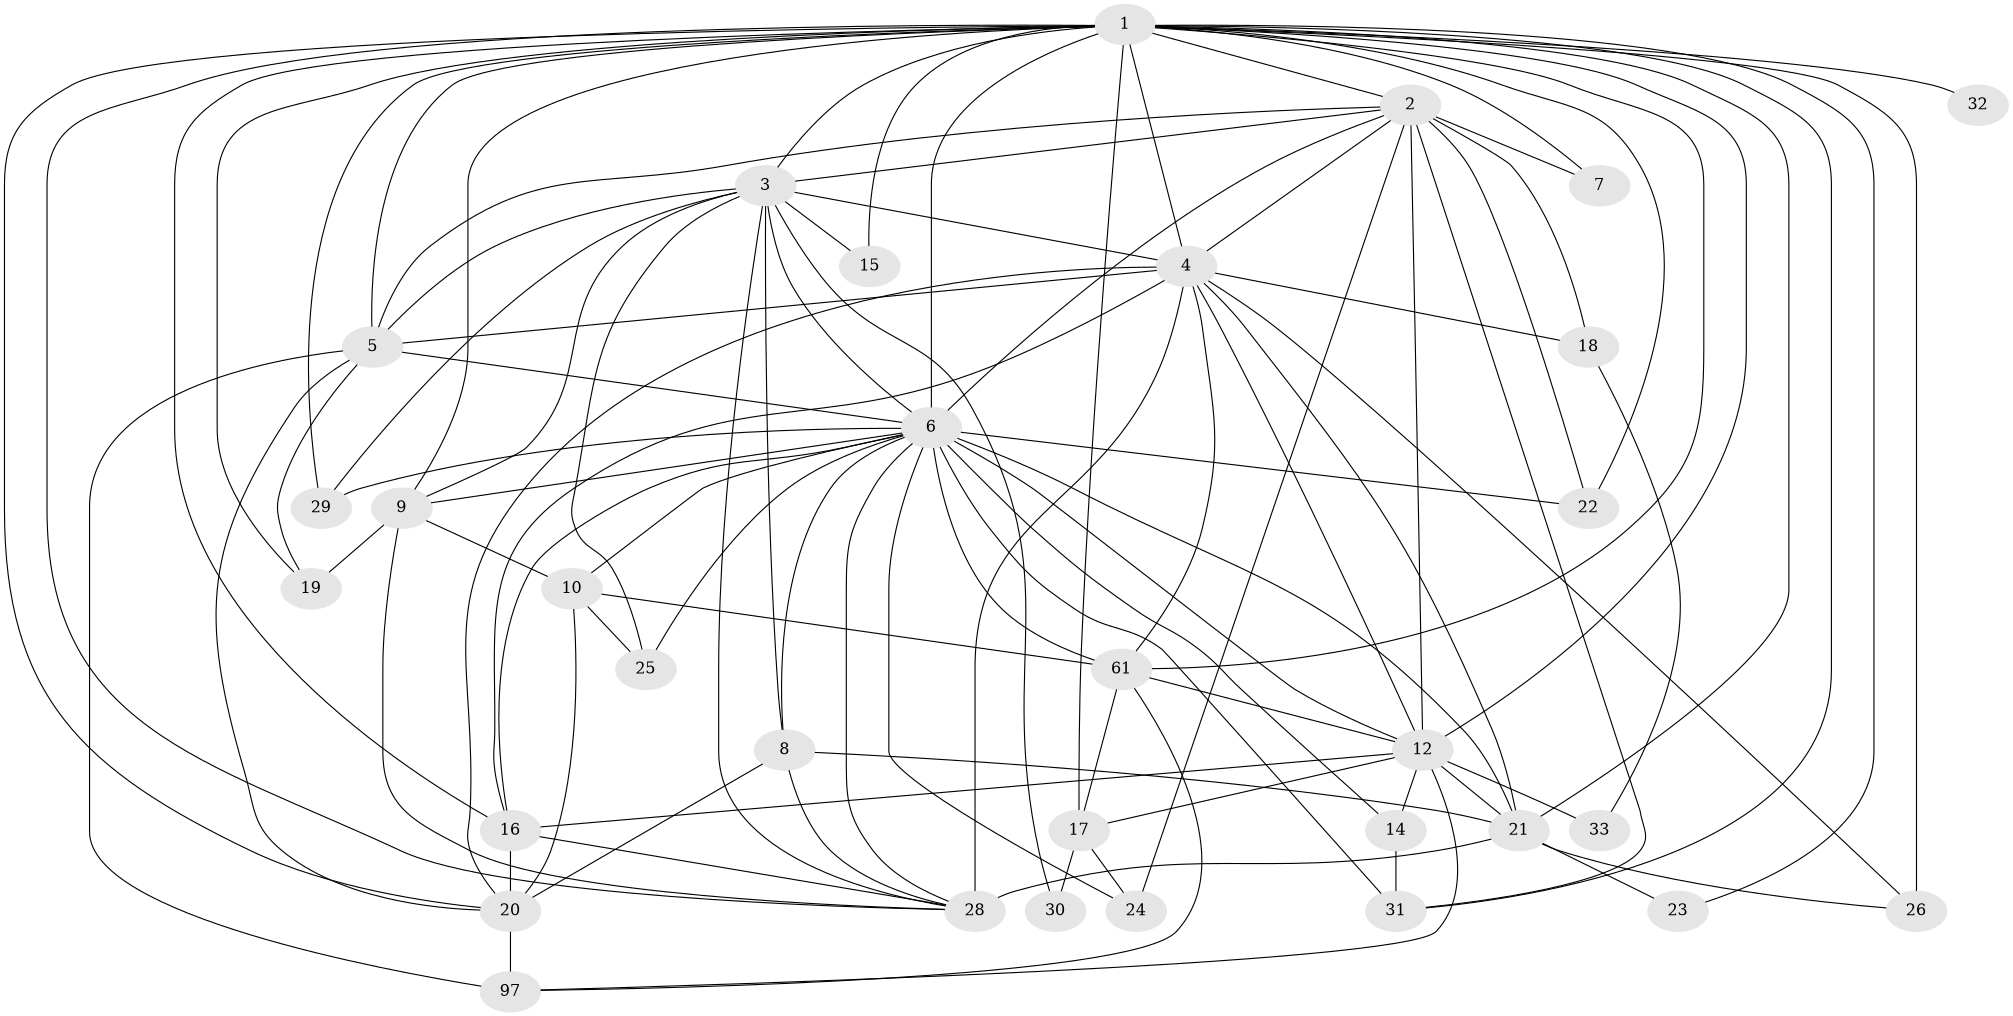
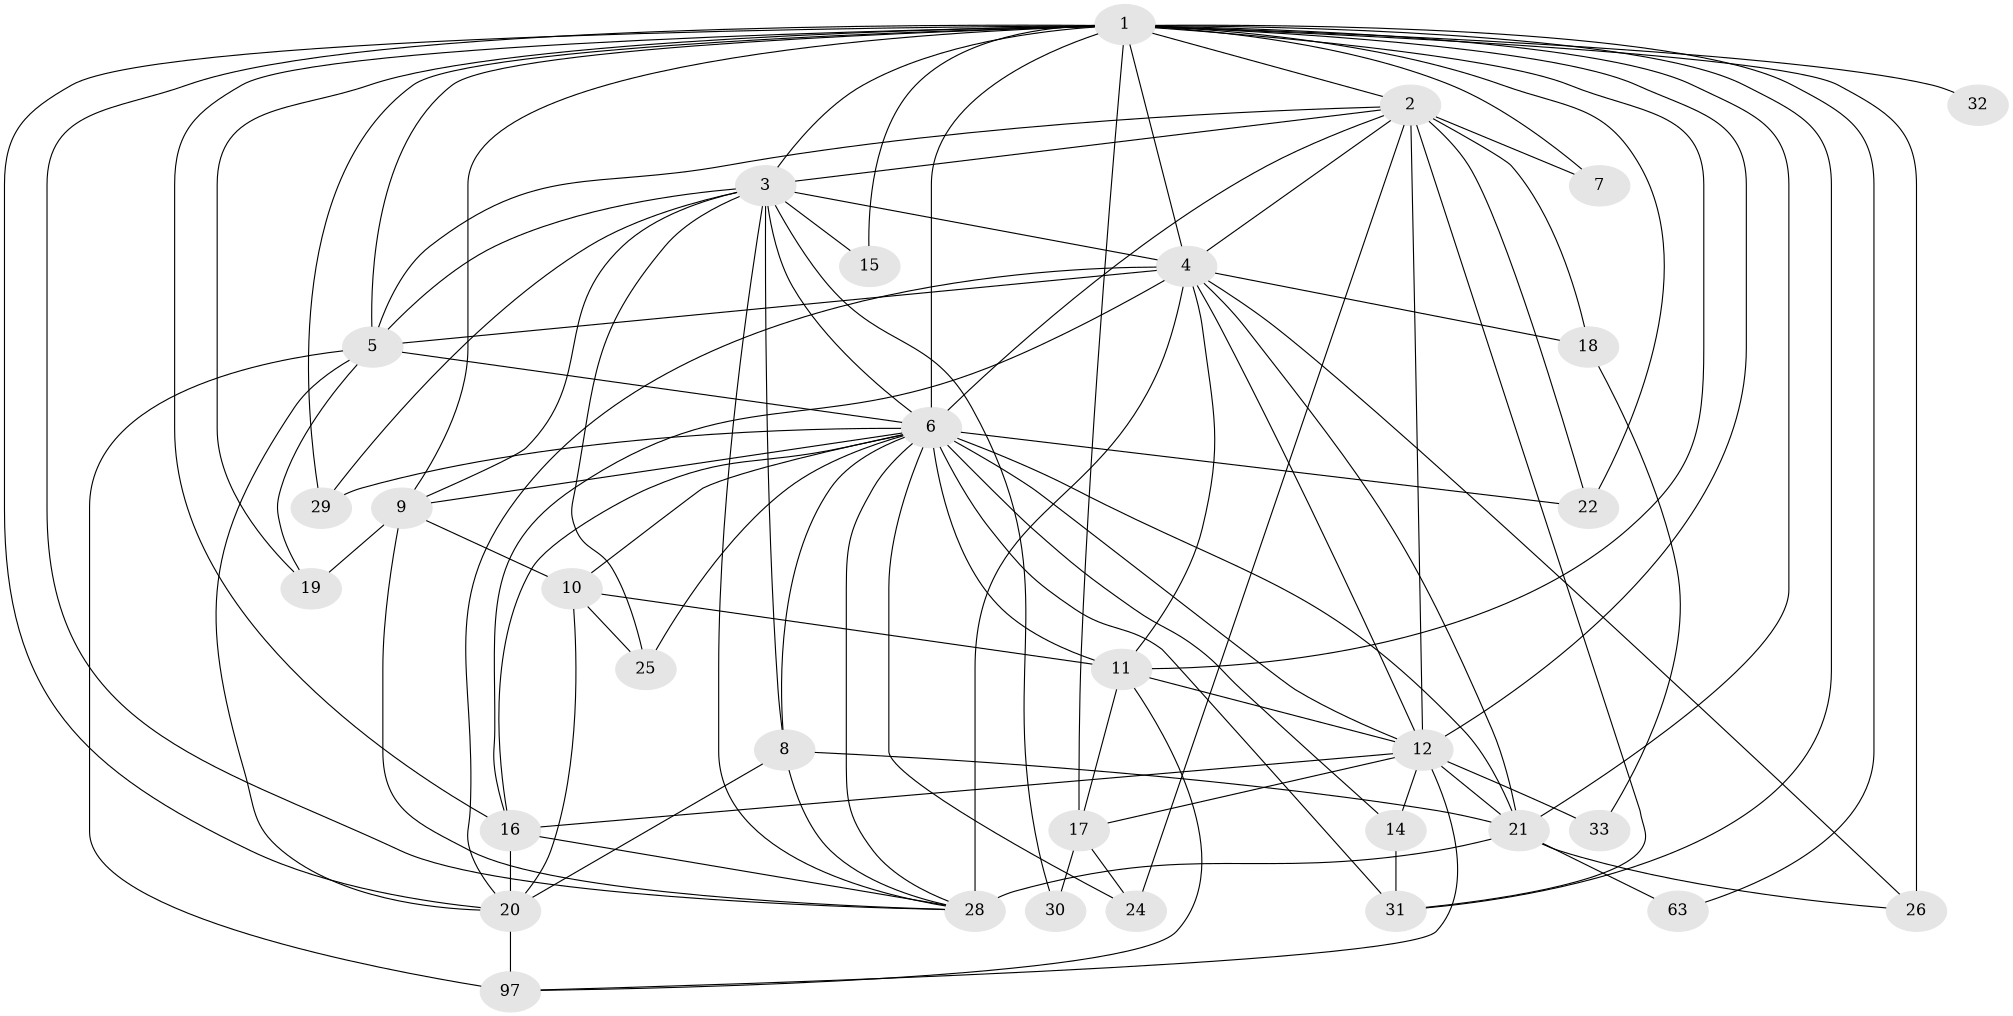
(1122, 669) -> (1122, 669)
(1678, 911) -> (1678, 911)
